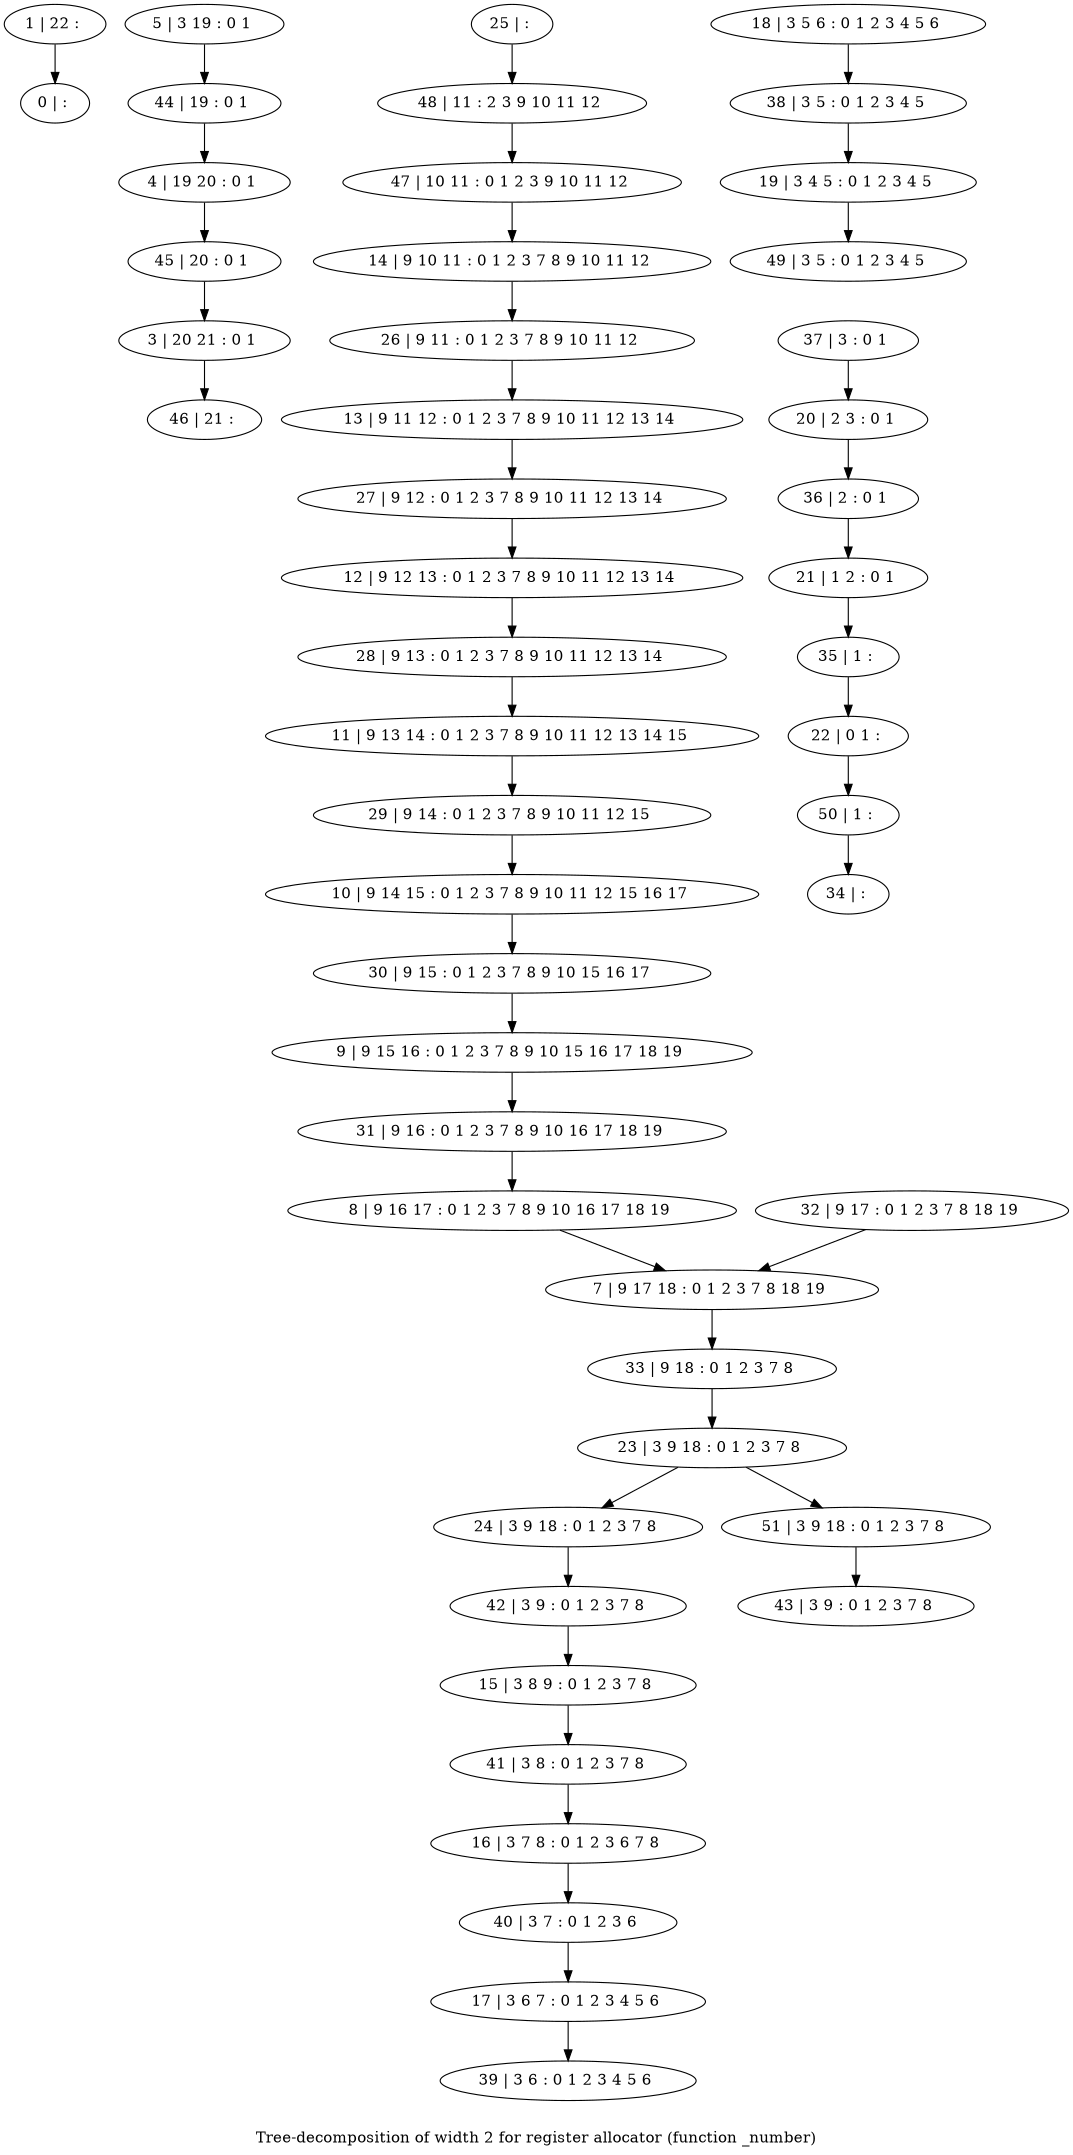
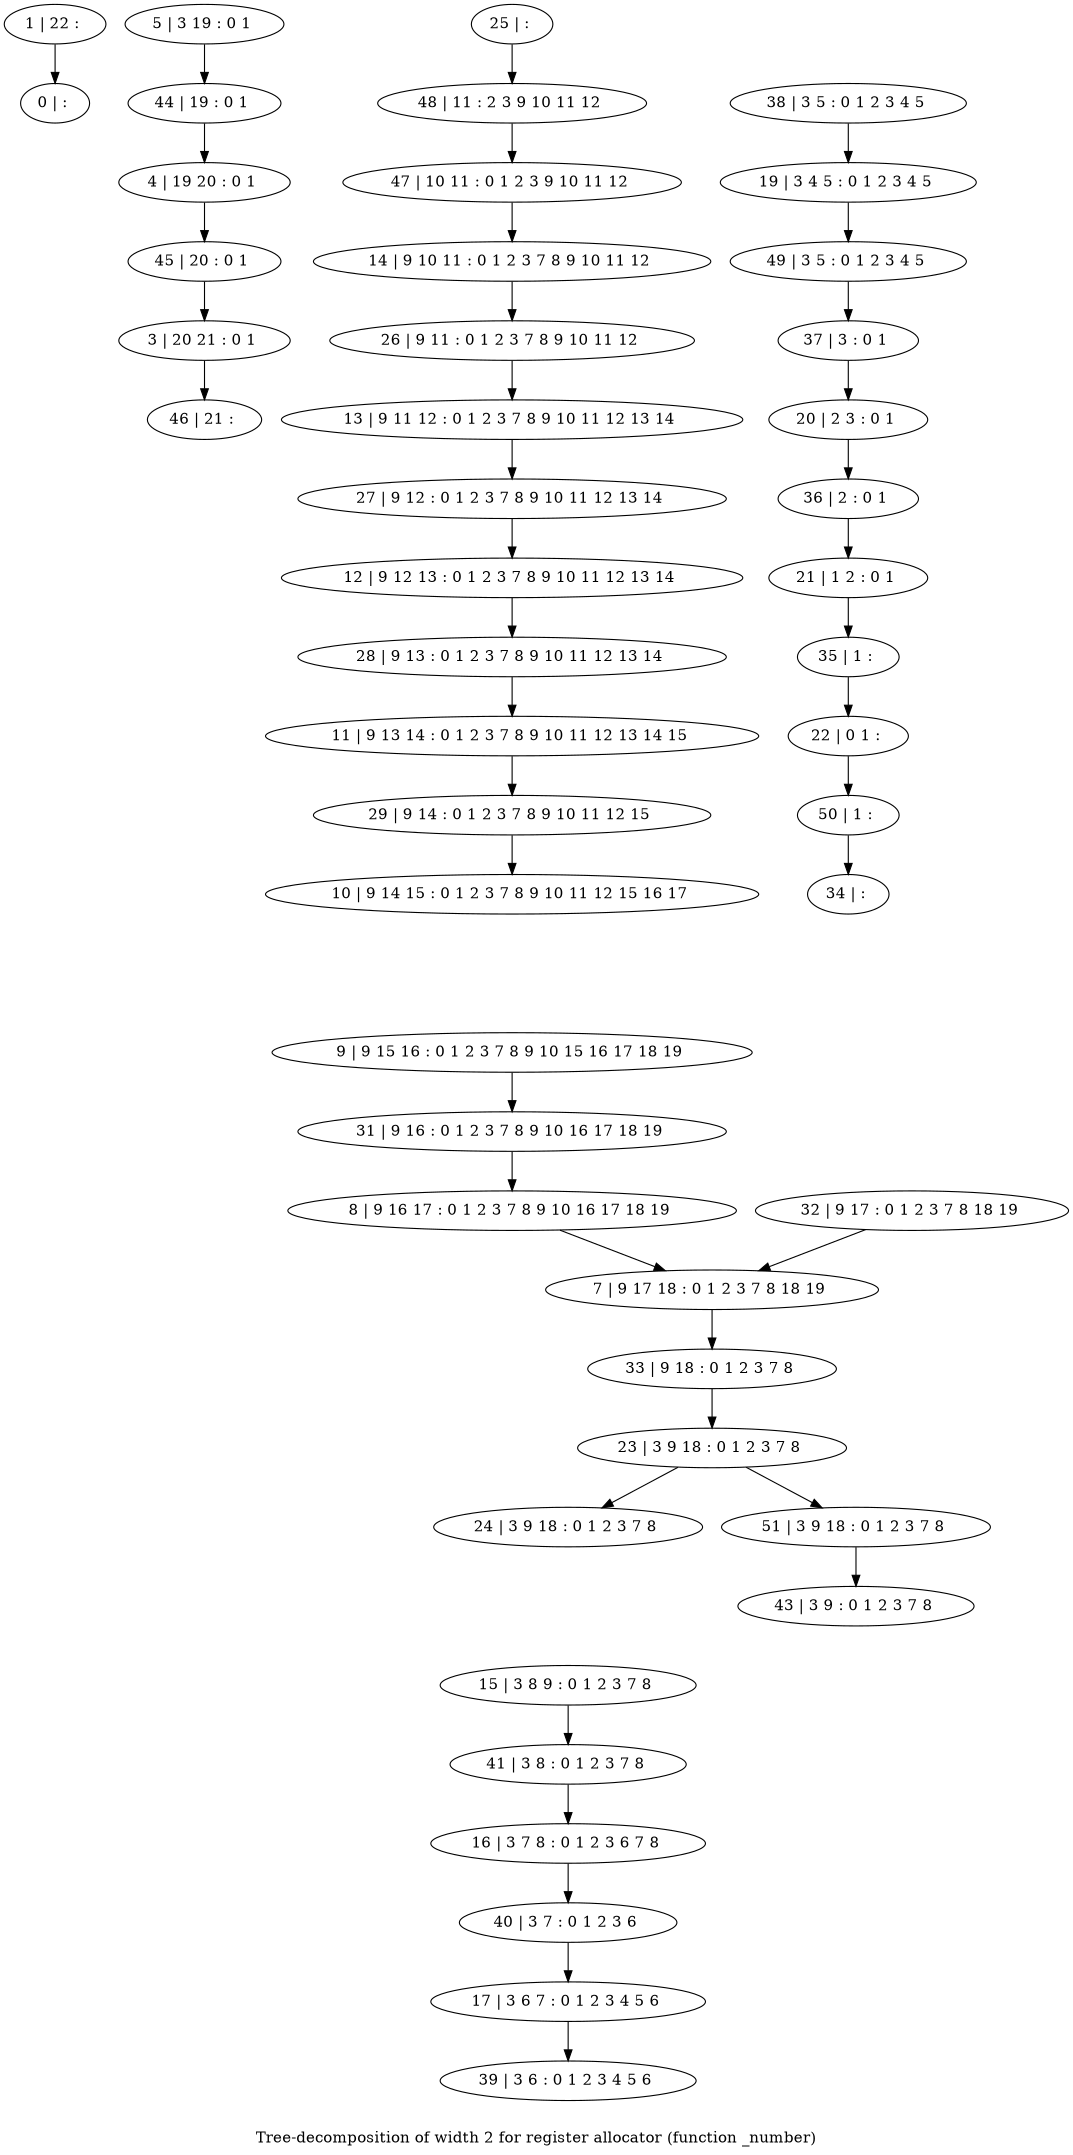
(848, 24) -> none
none -> (848, 296)
(512, 973) -> none
(568, 1606) -> none
